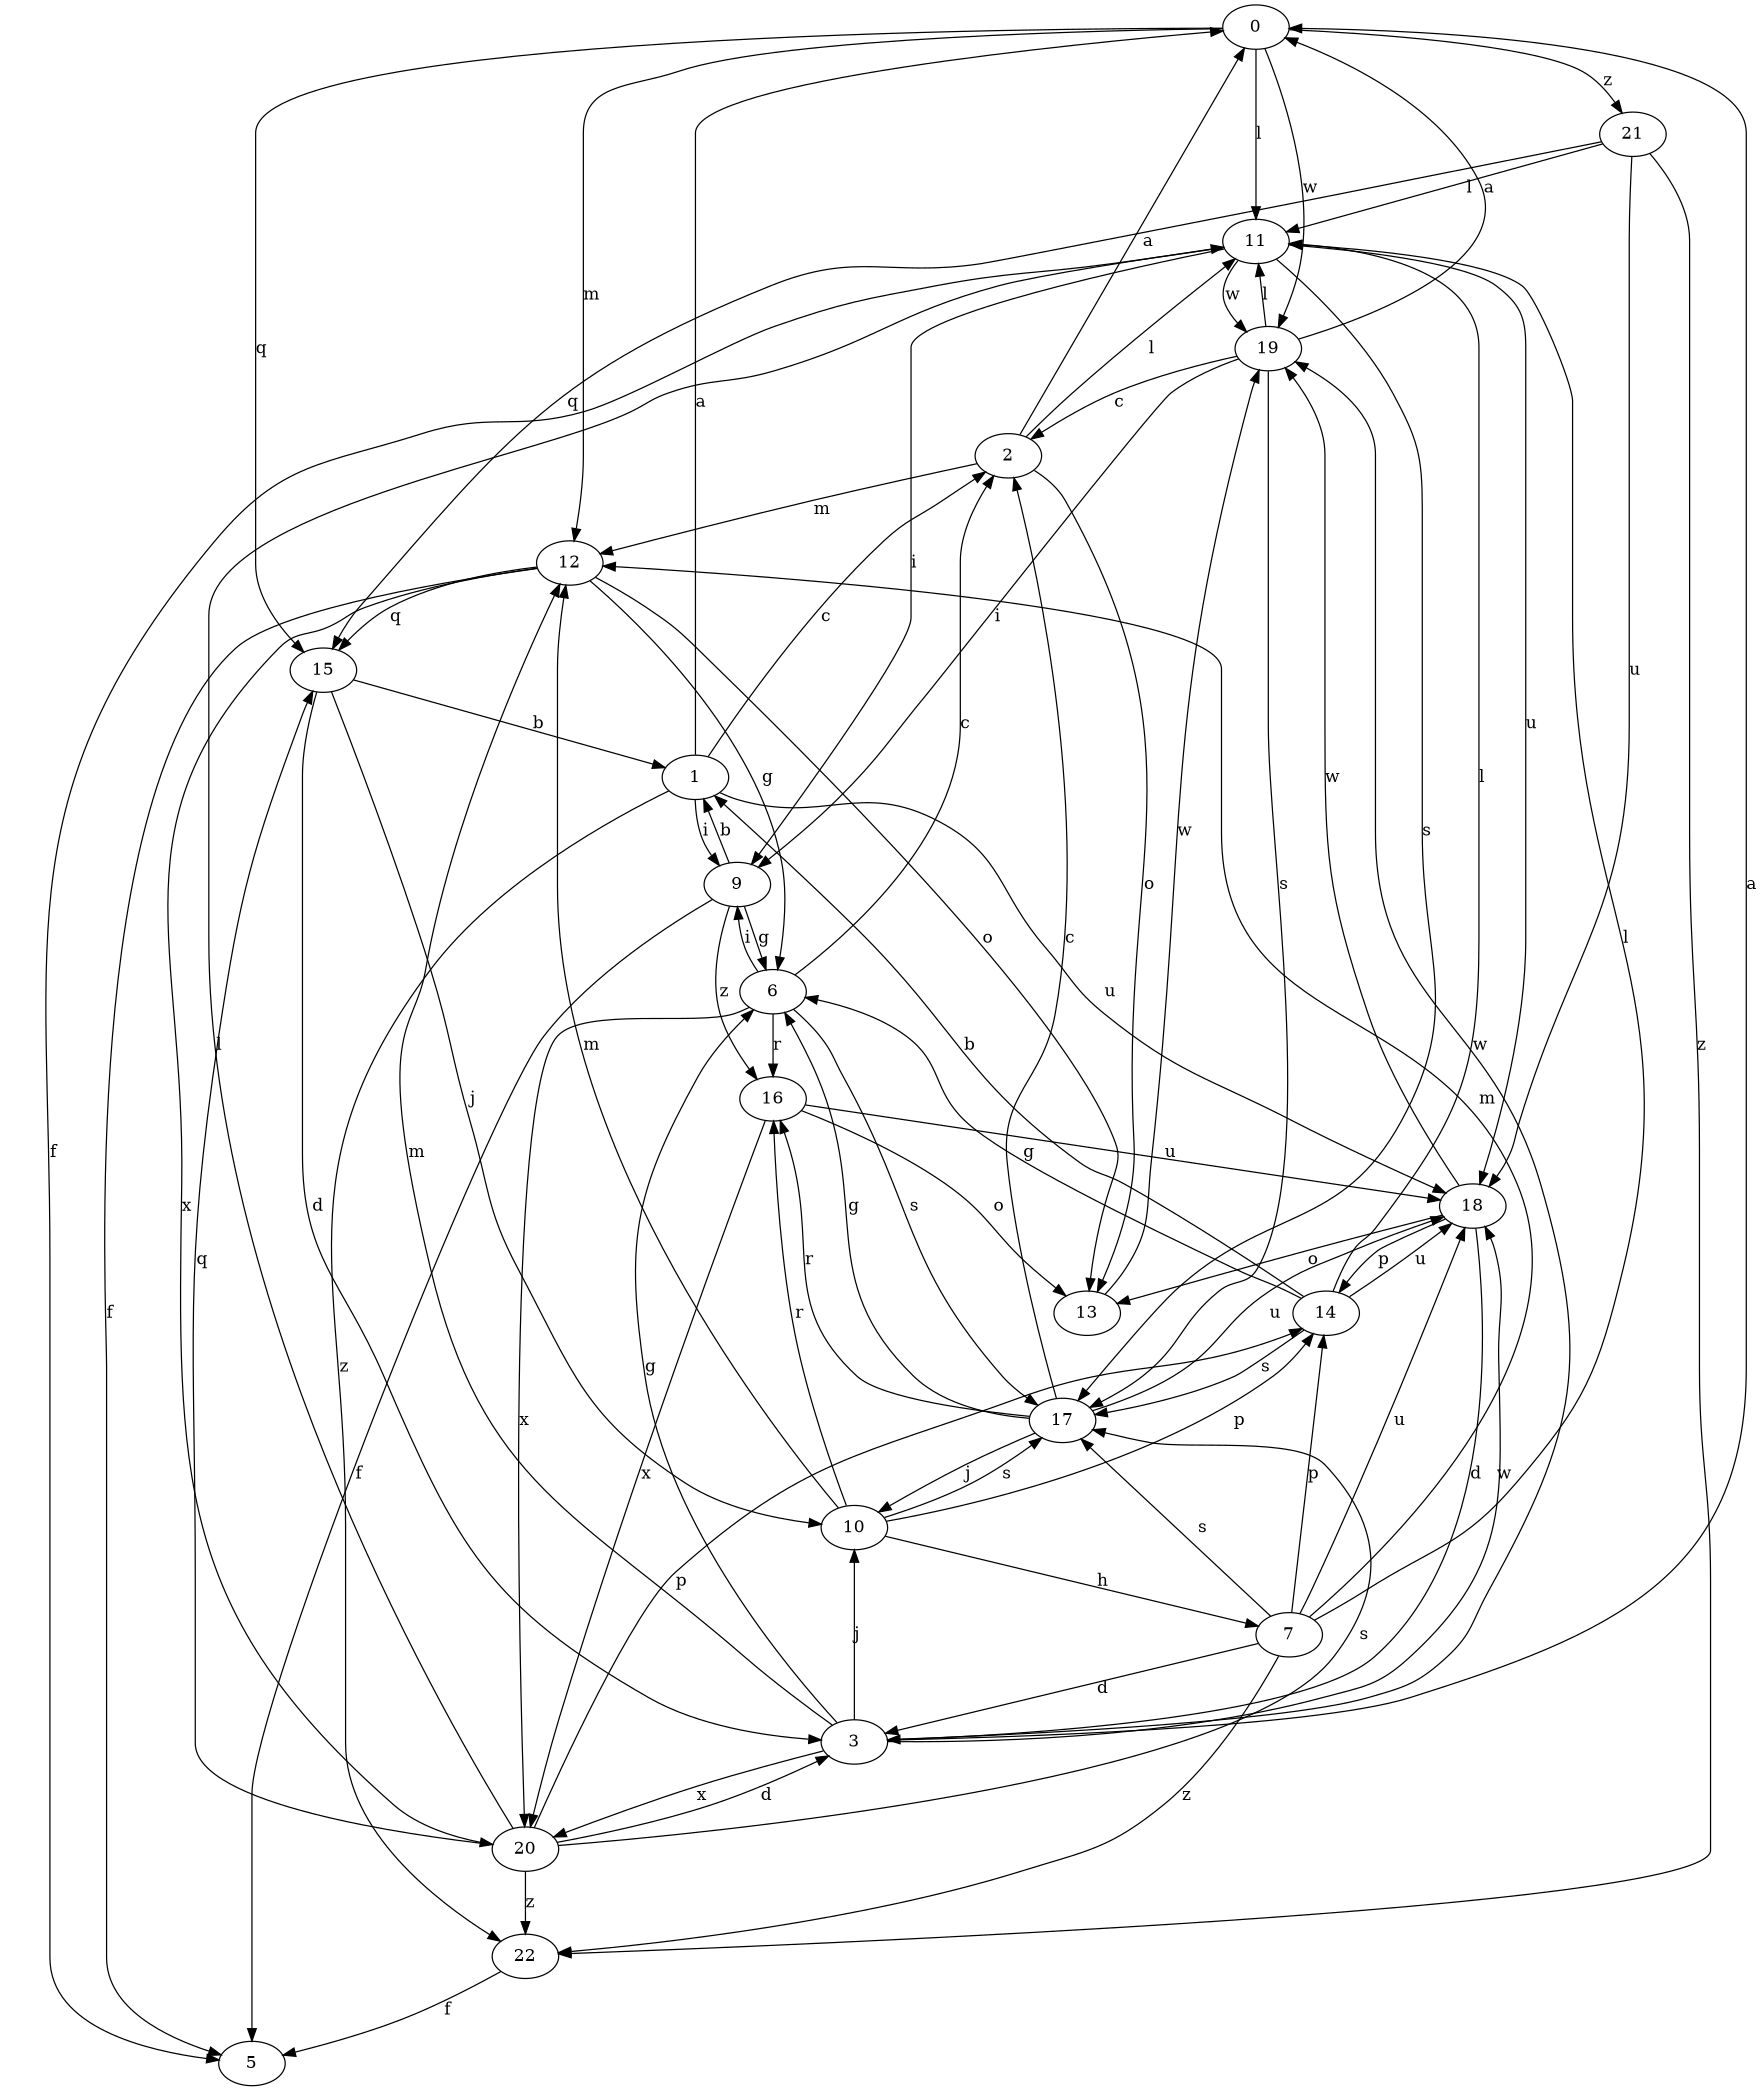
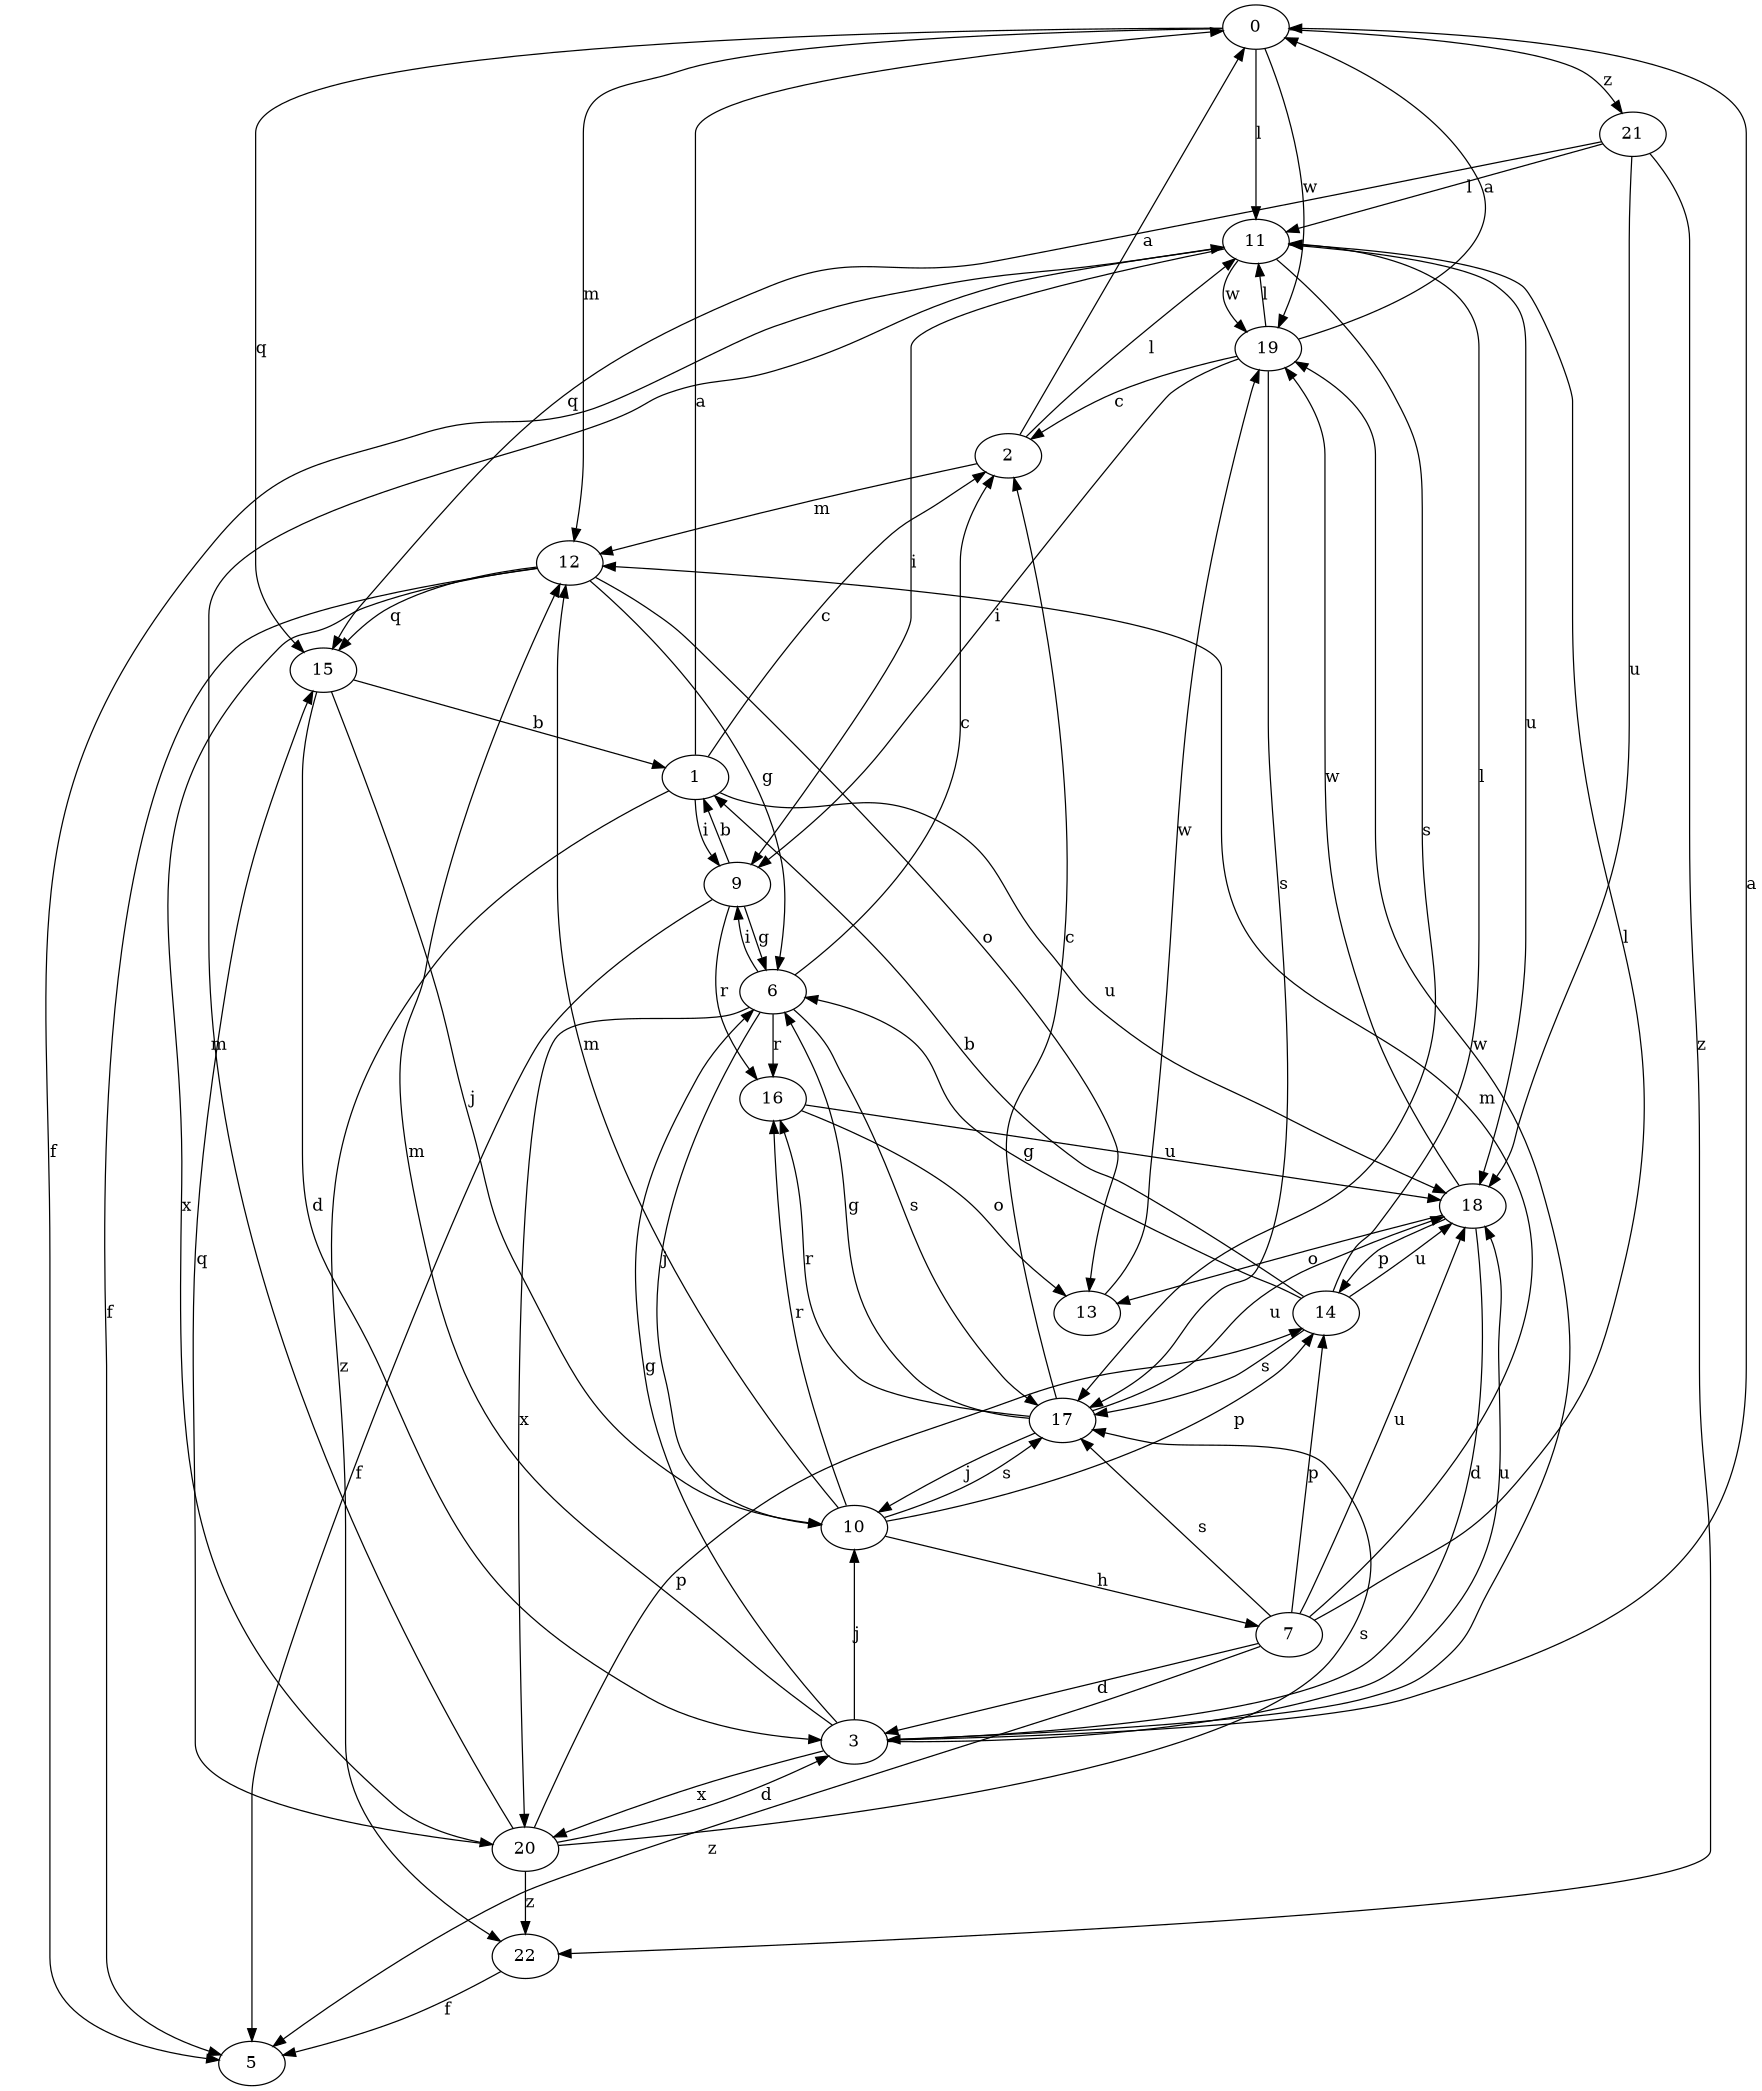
(1144, 864) -> none
(724, 992) -> (724, 992)
(219, 1045) -> (219, 1045)
none -> (658, 1298)
(641, 1465) -> none
(1505, 1474) -> (1505, 1474)
(968, 1886) -> (757, 1812)
